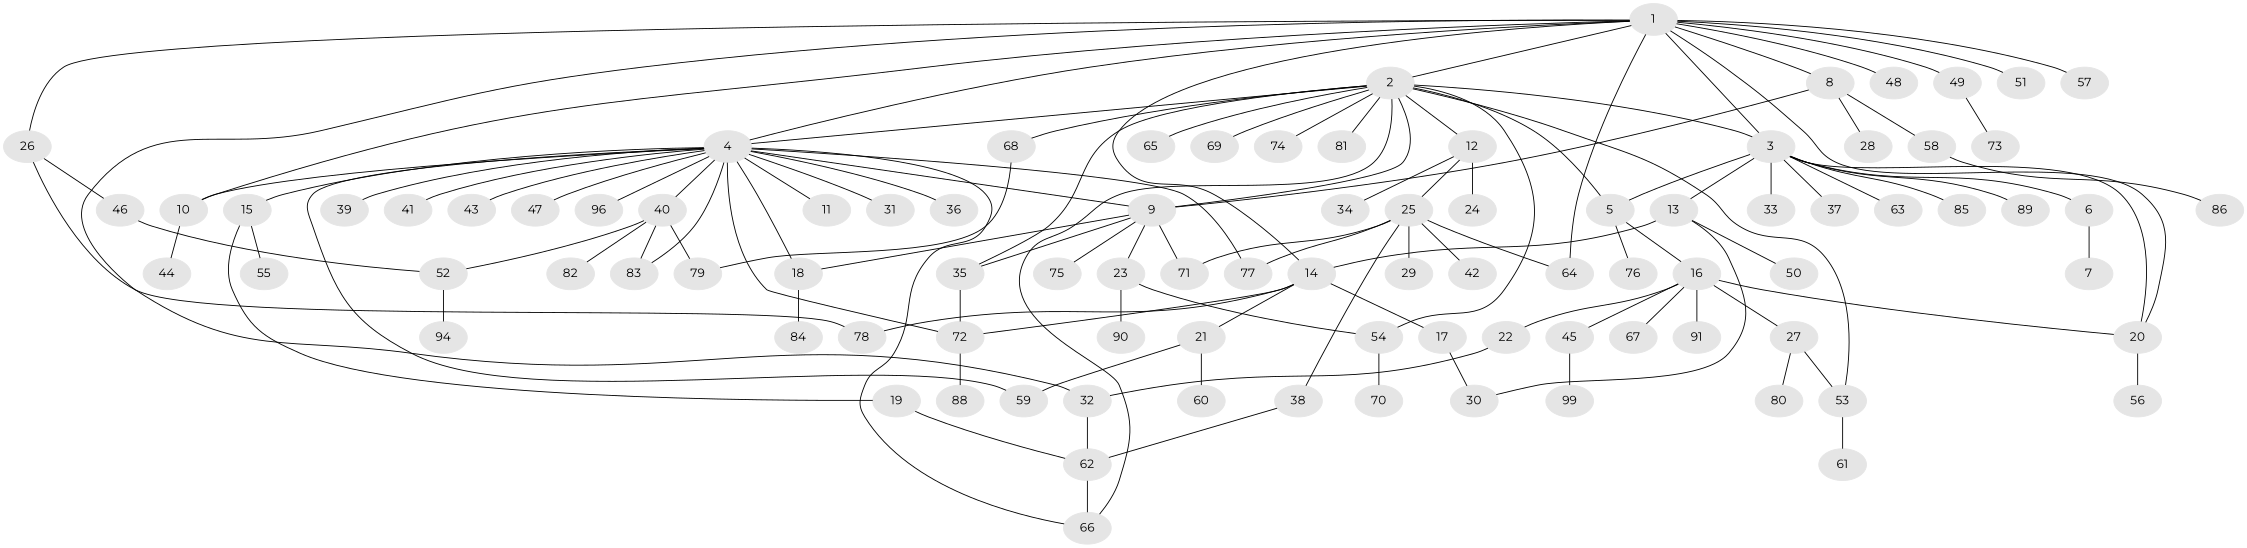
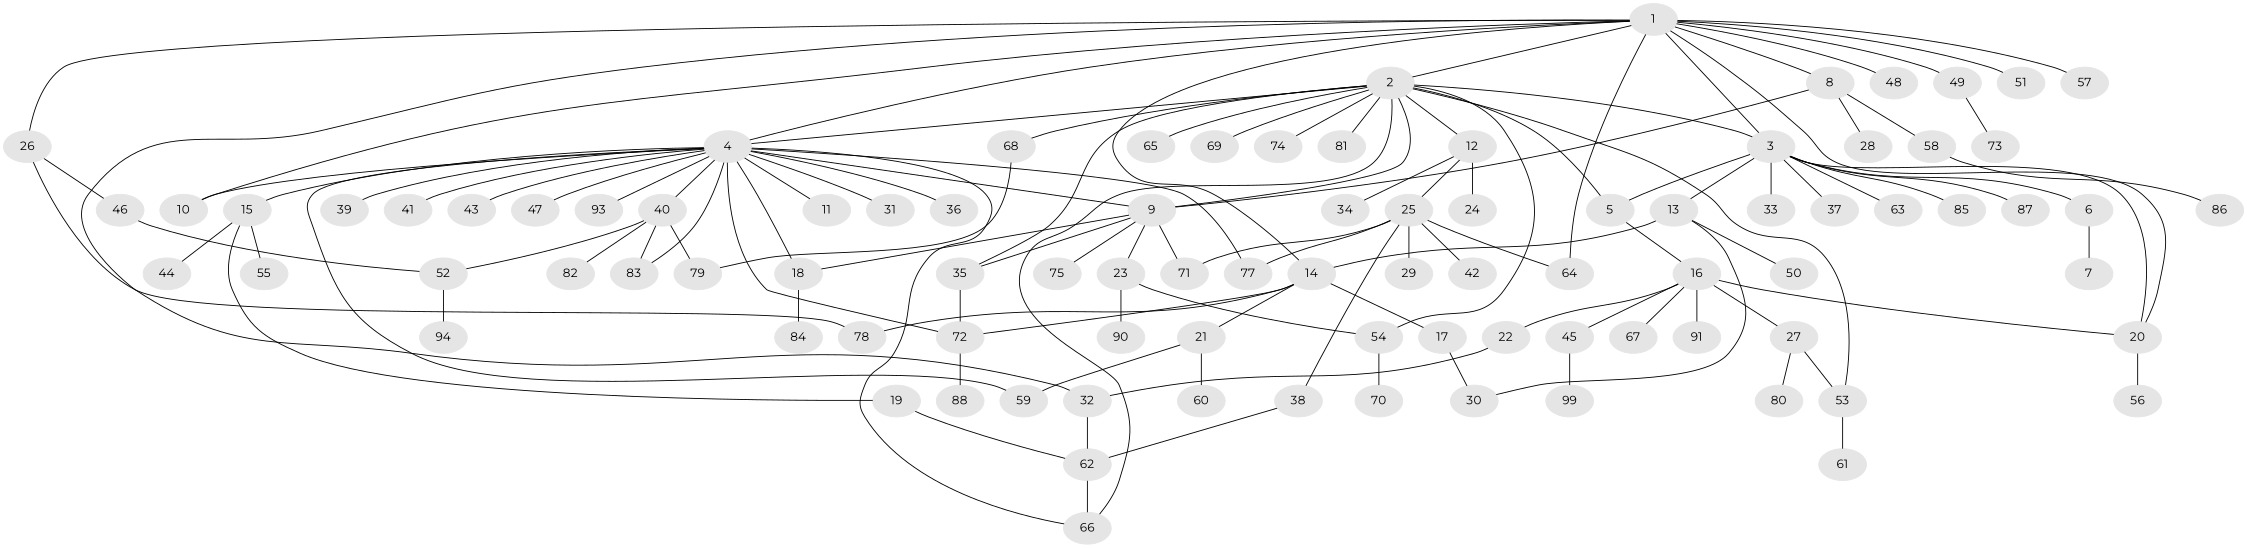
(599, 210) -> (599, 210)
(2025, 210) -> (2025, 210)
(175, 242) -> (202, 246)
(1633, 274) -> none
